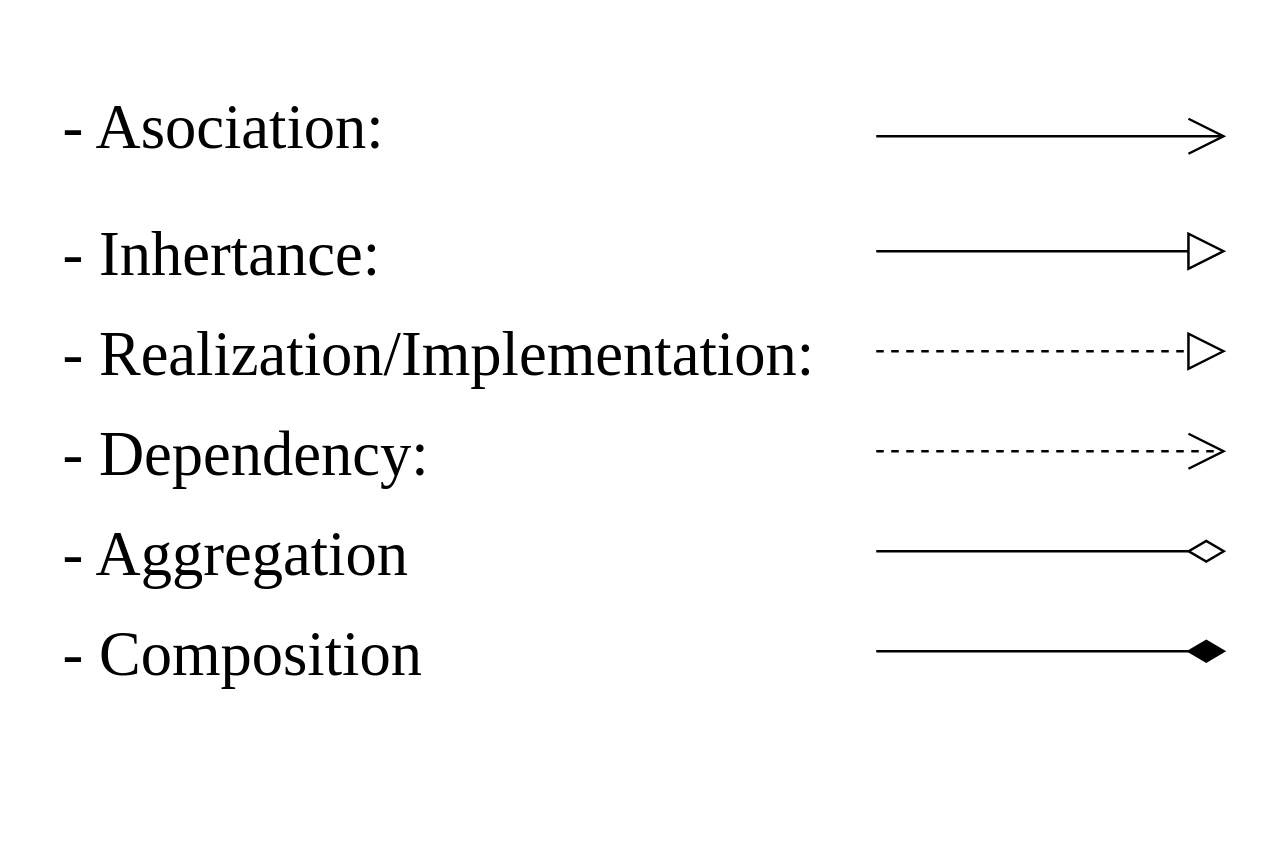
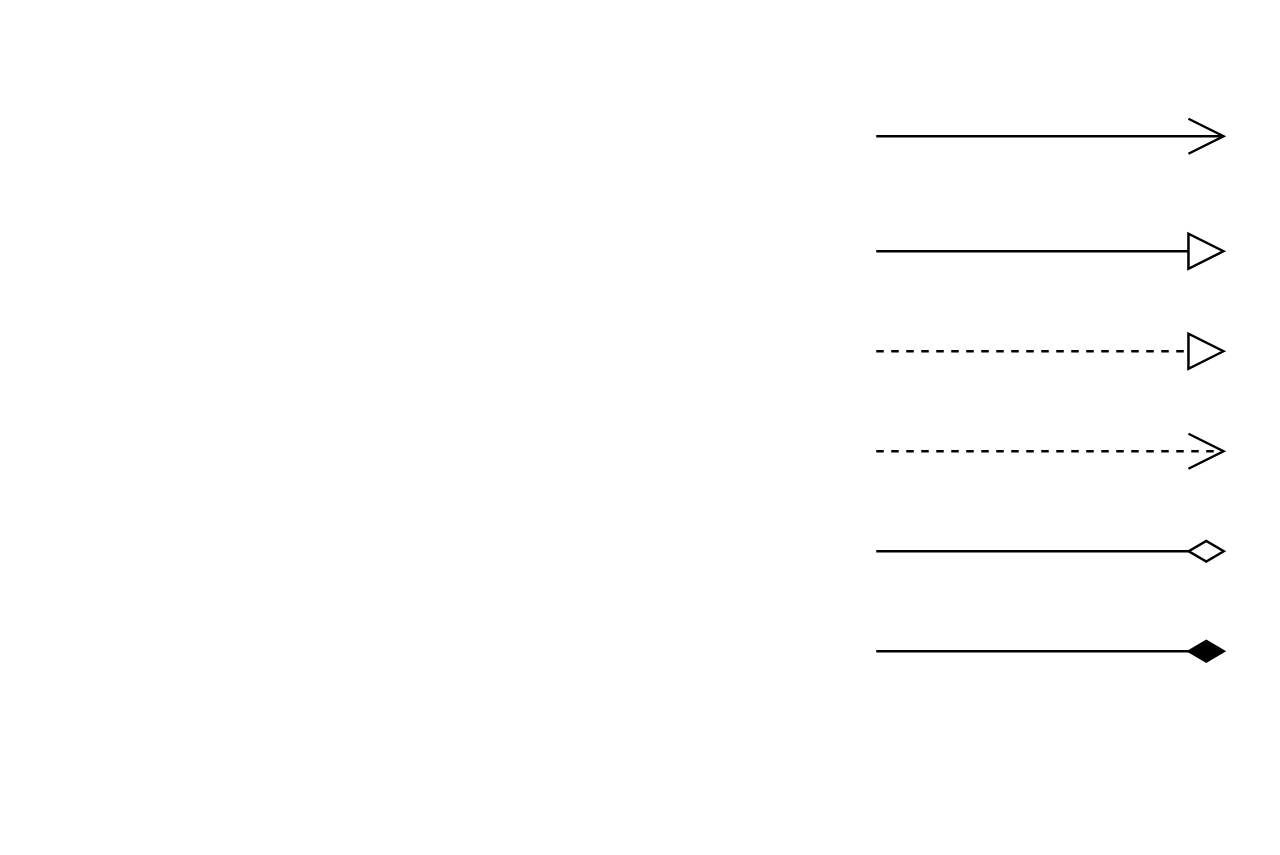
(439, 426) -> none
